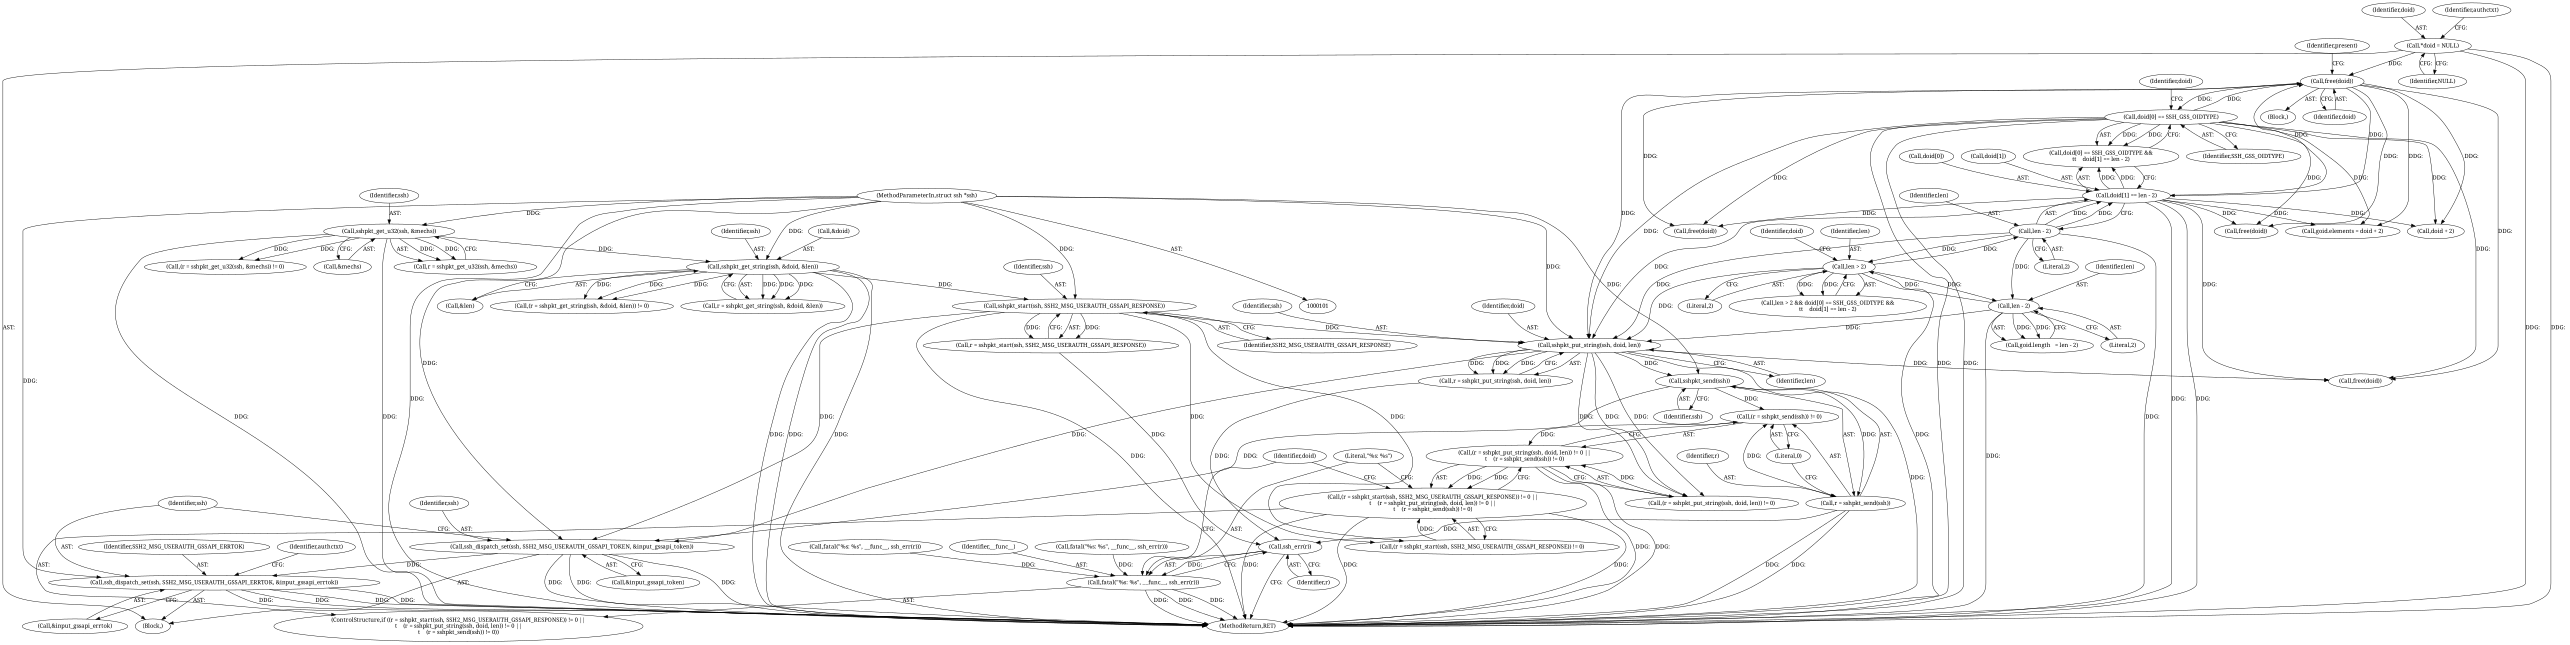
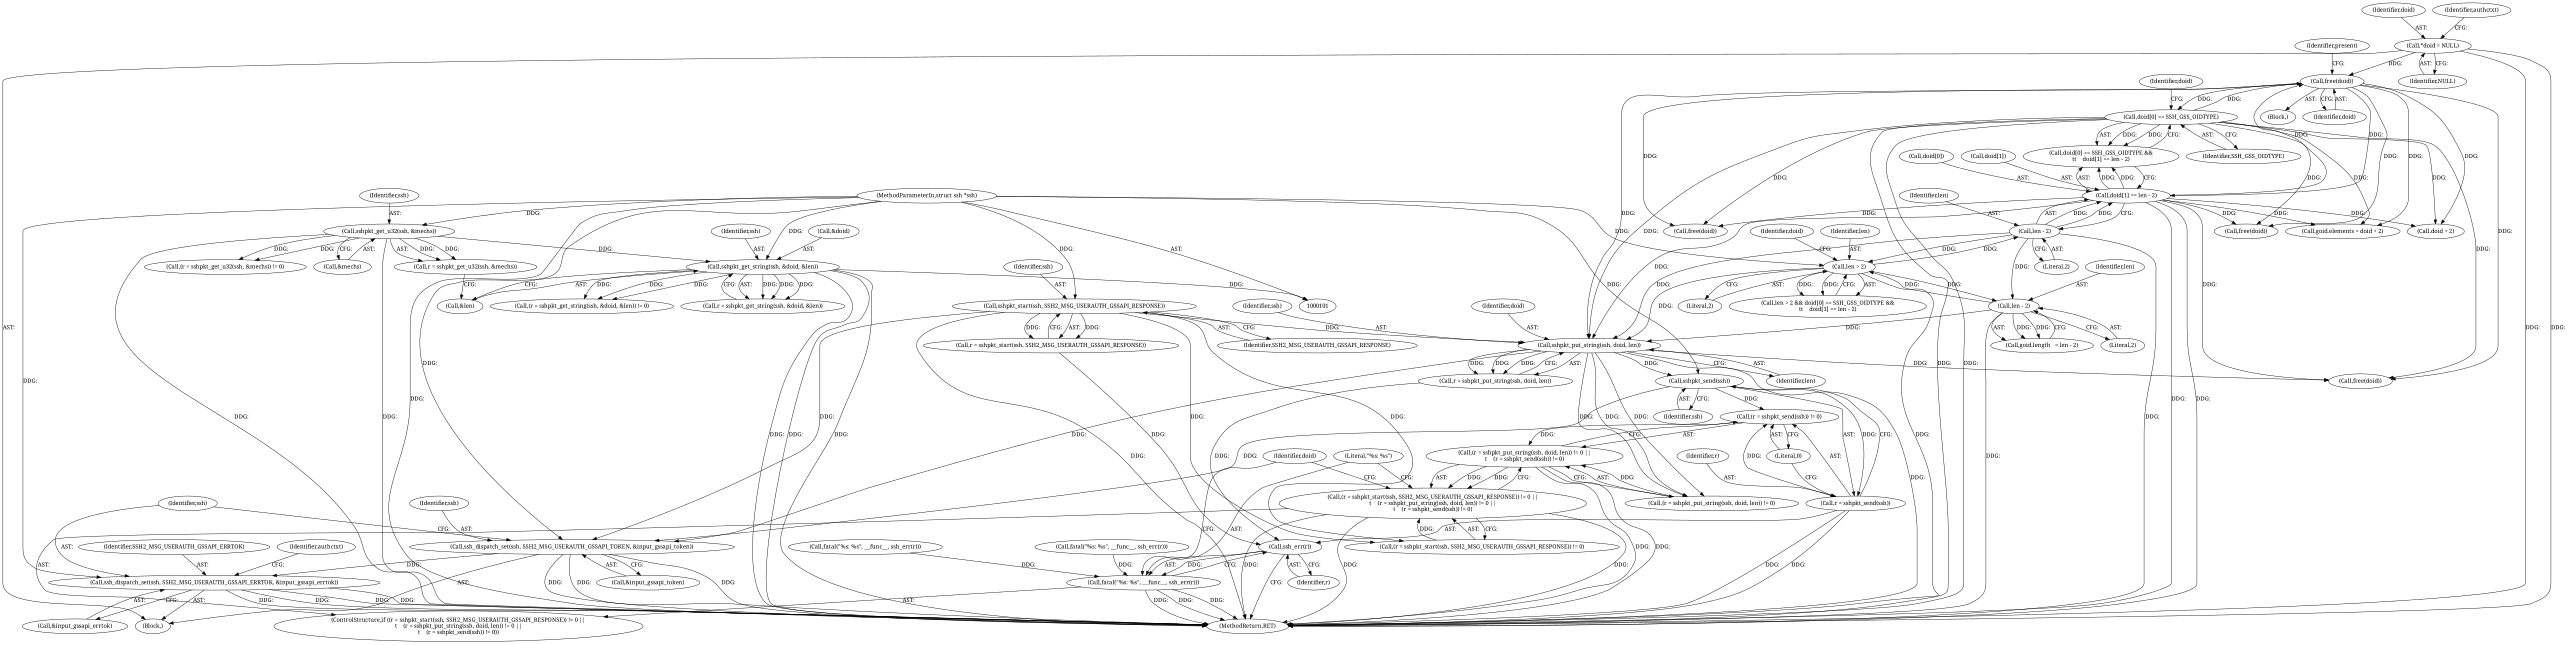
(2427, 64) -> (2427, 64)
(1380, 207) -> (1415, 202)
(457, 243) -> (463, 285)
(918, 285) -> (1070, 278)
(1887, 435) -> (1887, 435)
(1451, 529) -> (1451, 529)
(989, 547) -> none
